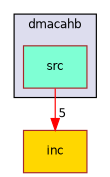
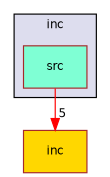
(55, 25) -> (55, 25)
